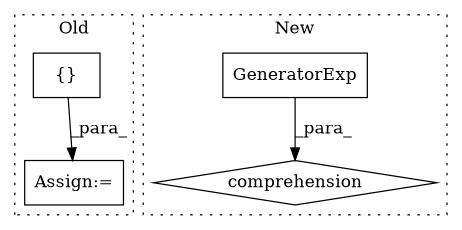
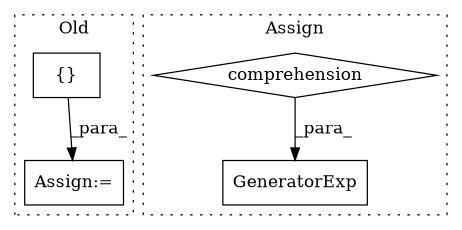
(295, 29) -> (295, 29)
(295, 123) -> (295, 123)
